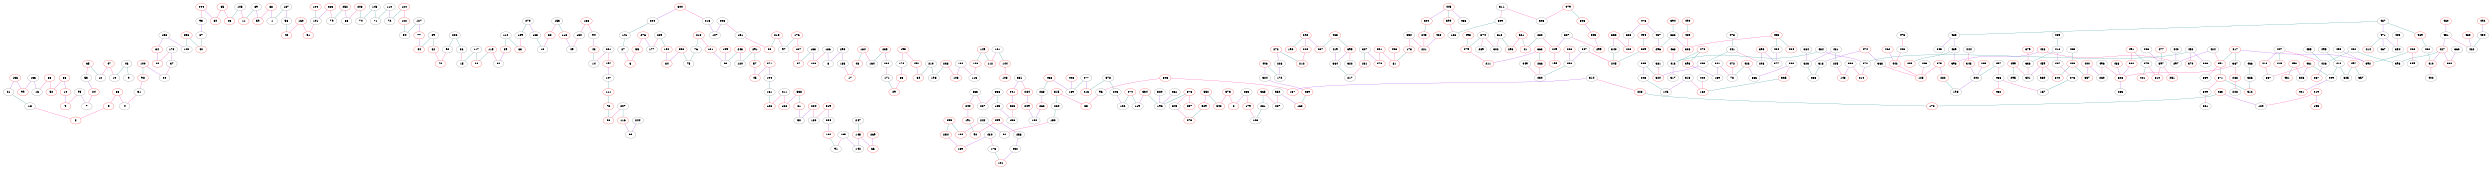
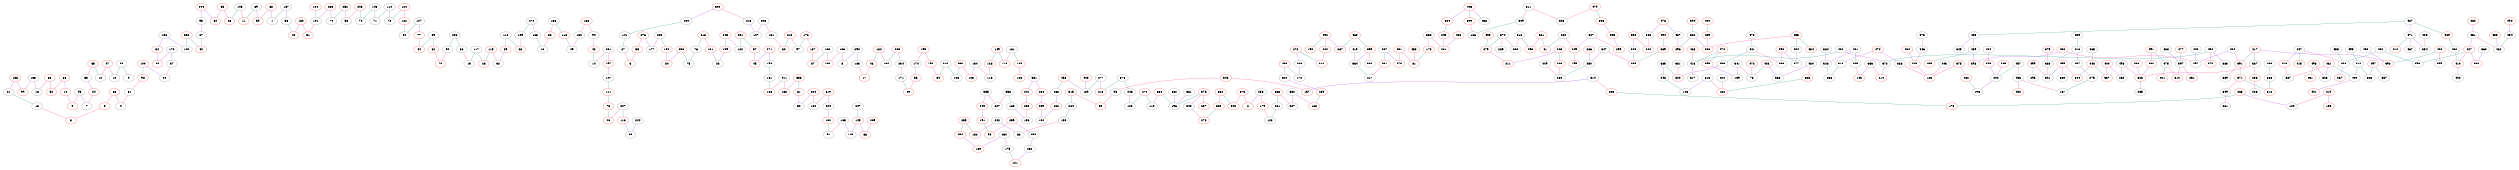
(733, 57) -> (725, 42)
